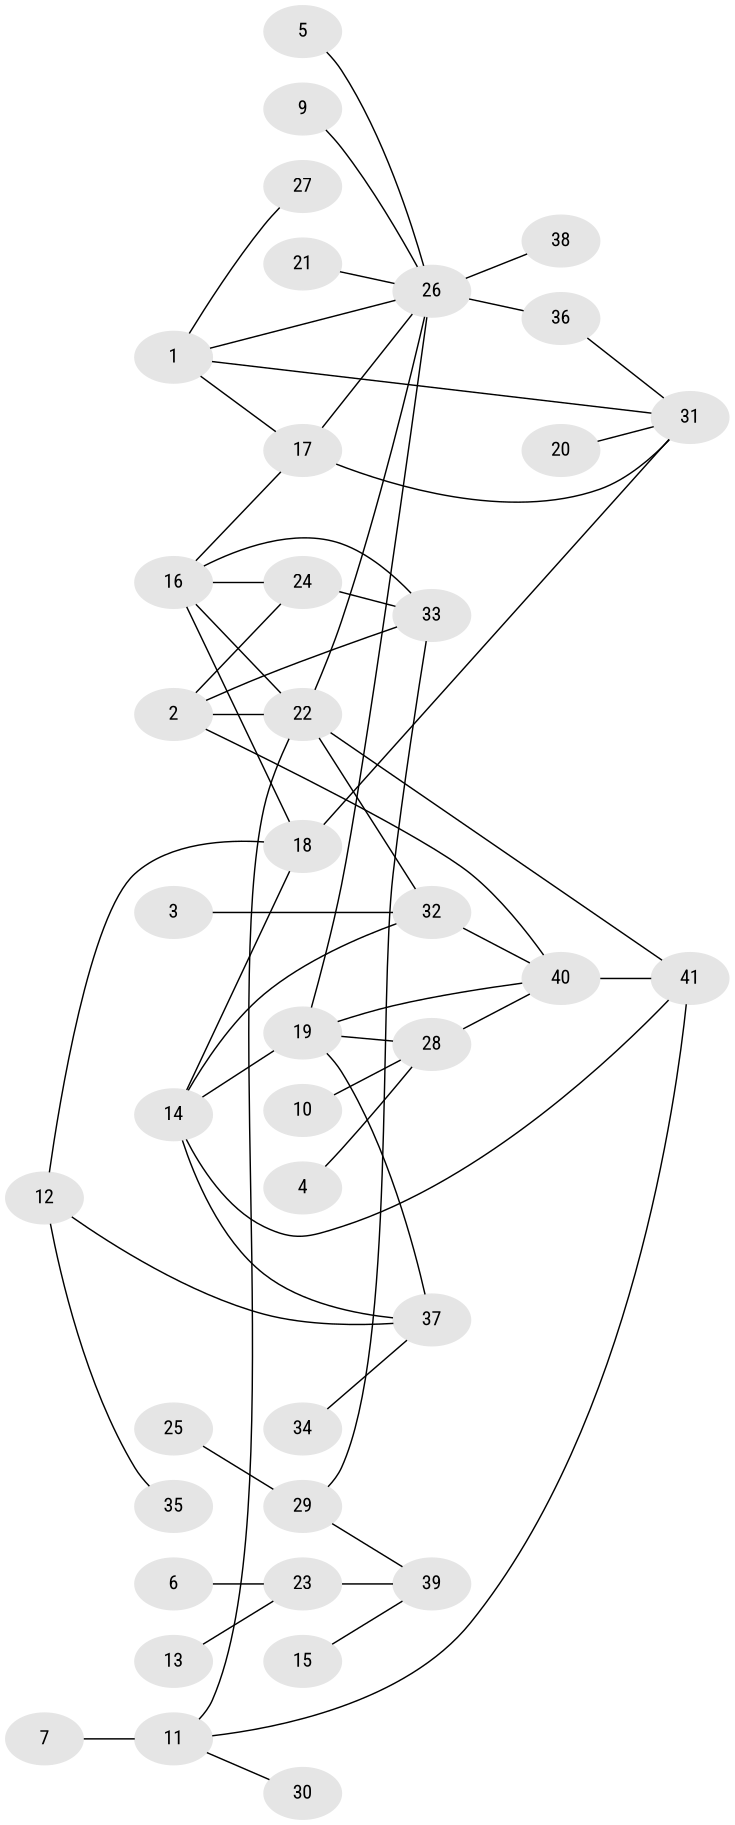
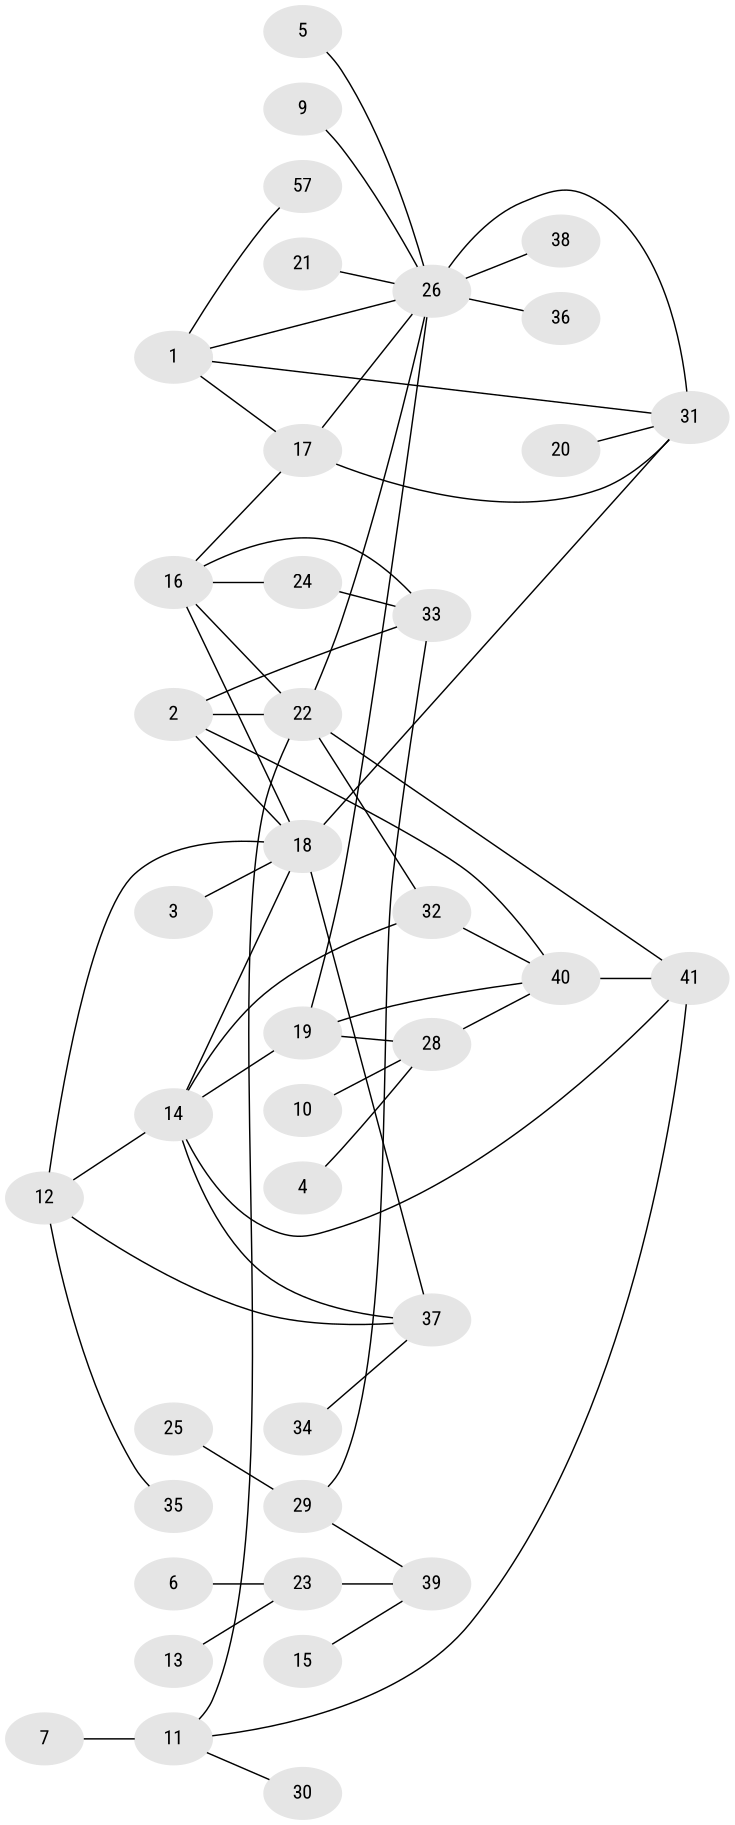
(303, 187) -> (303, 187)
(626, 368) -> (612, 213)
(232, 655) -> (238, 781)
(303, 912) -> (238, 879)
none -> (109, 1156)
(392, 1181) -> (370, 1094)
